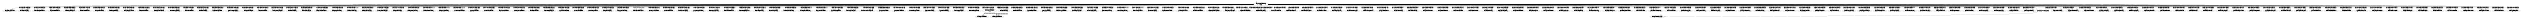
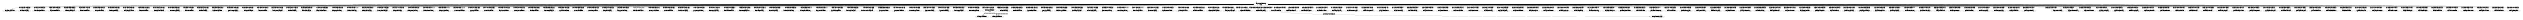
(2037, 12) -> (1464, 16)
